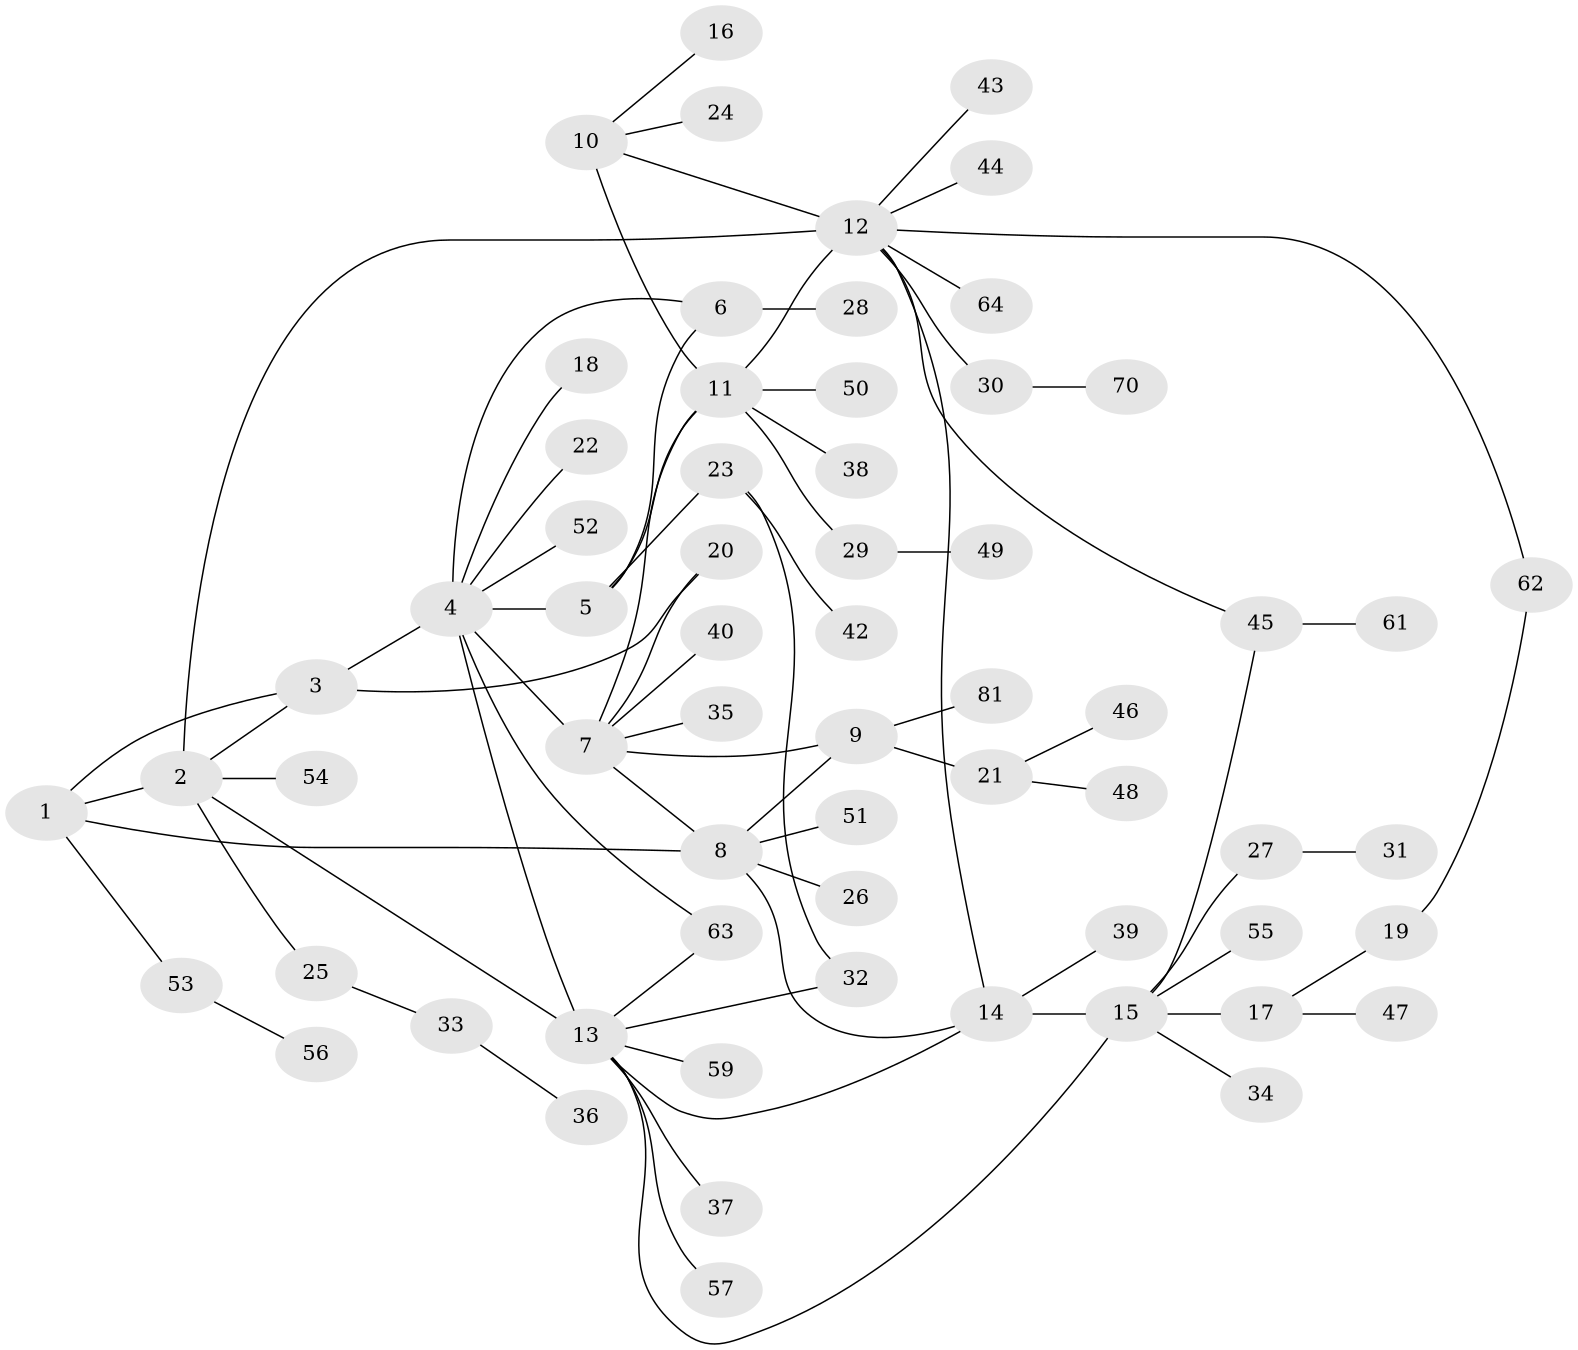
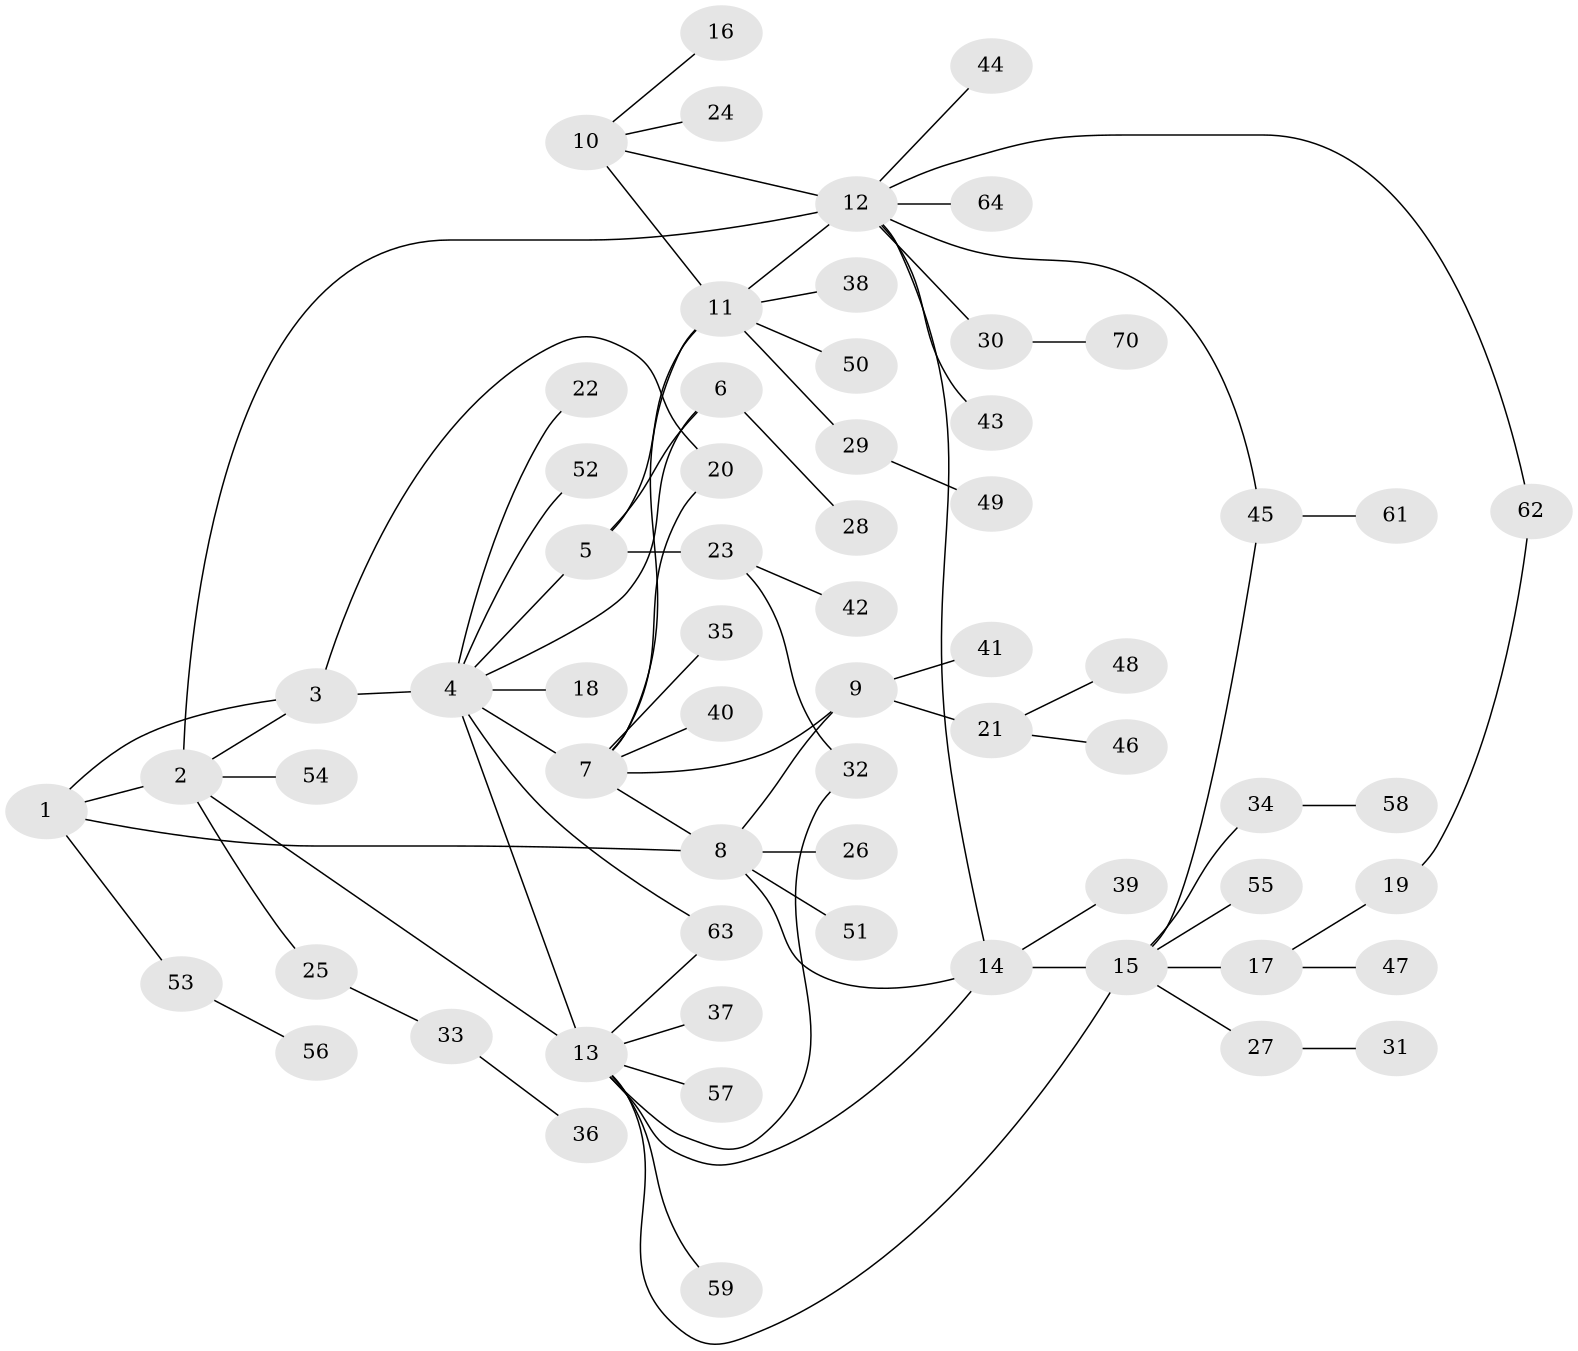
(992, 696) -> (992, 649)
none -> (1396, 806)
